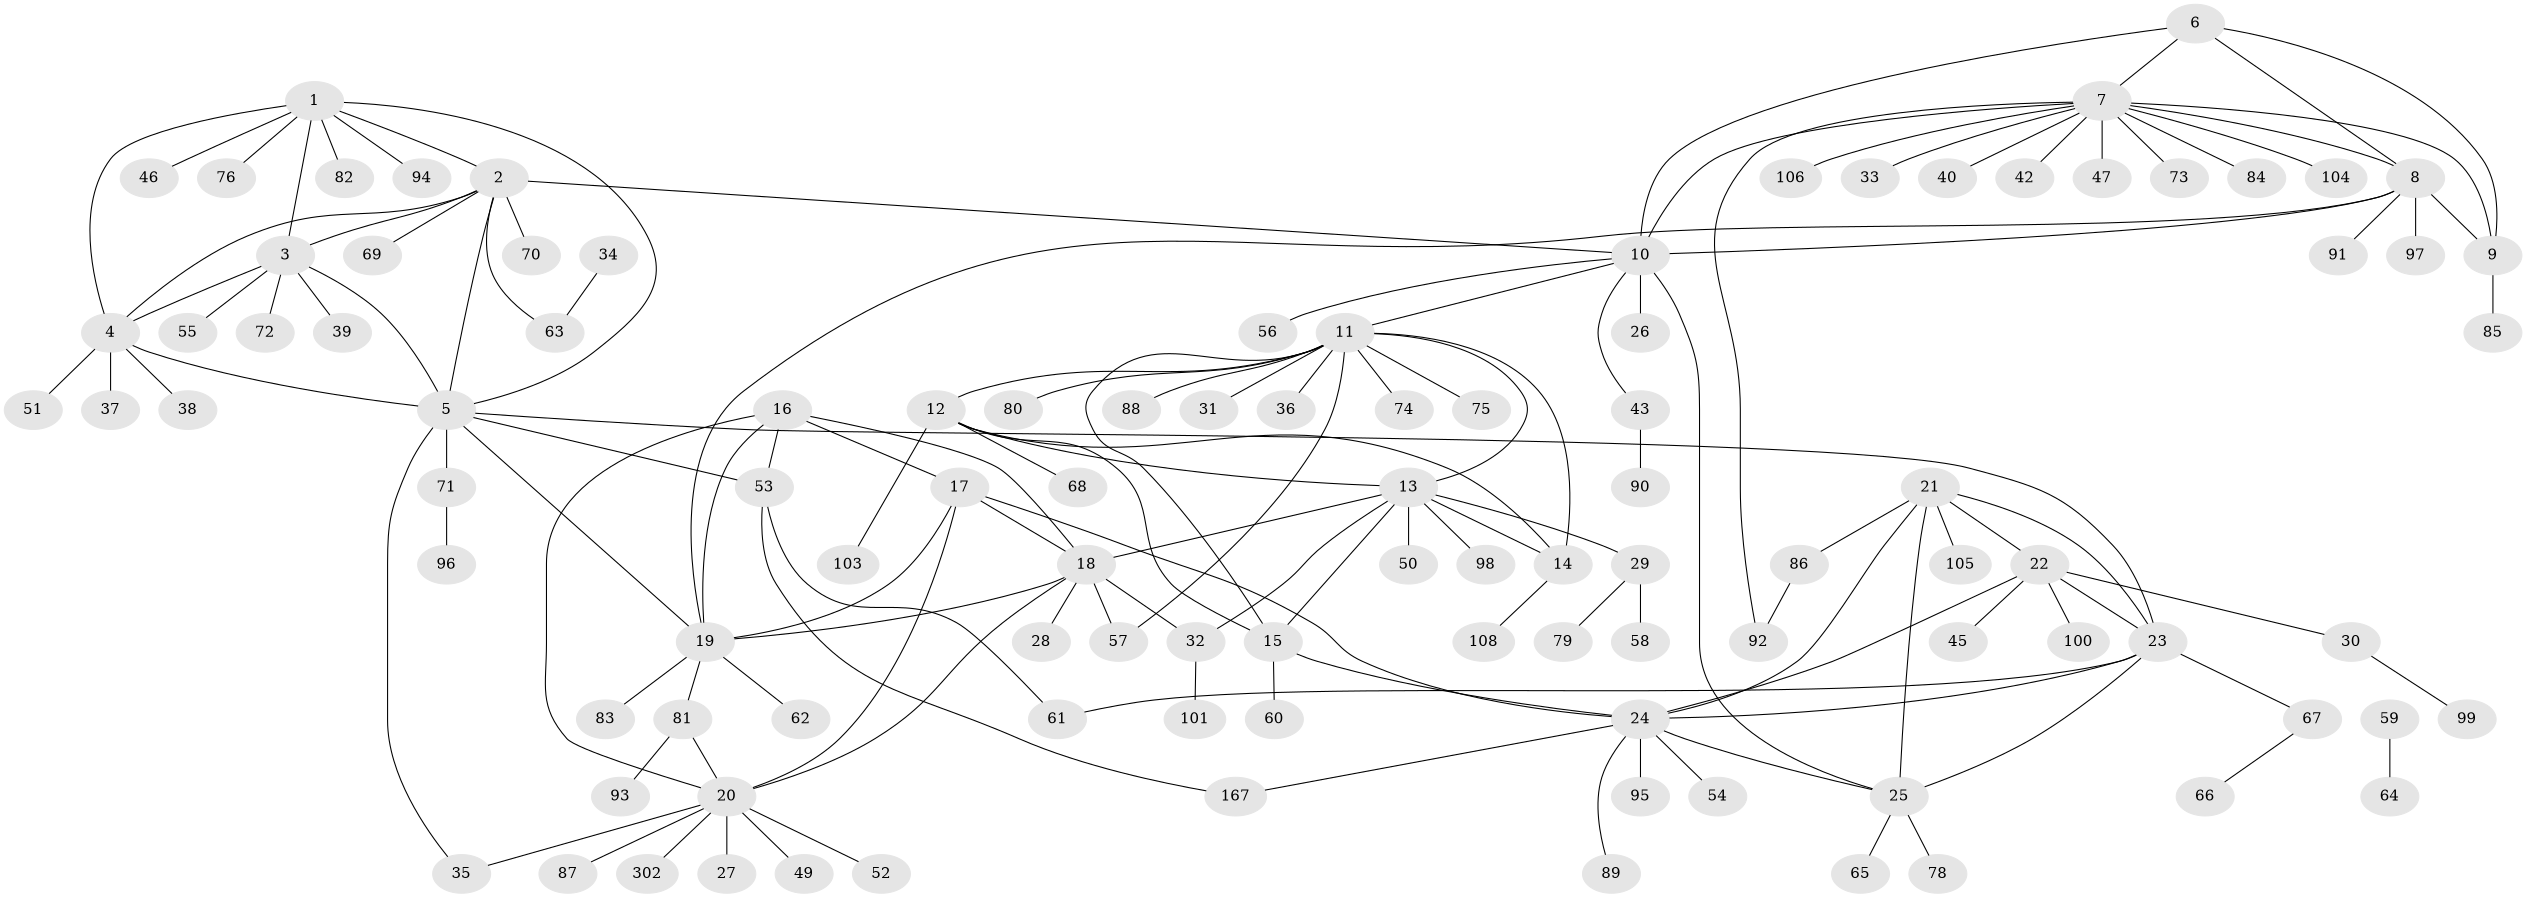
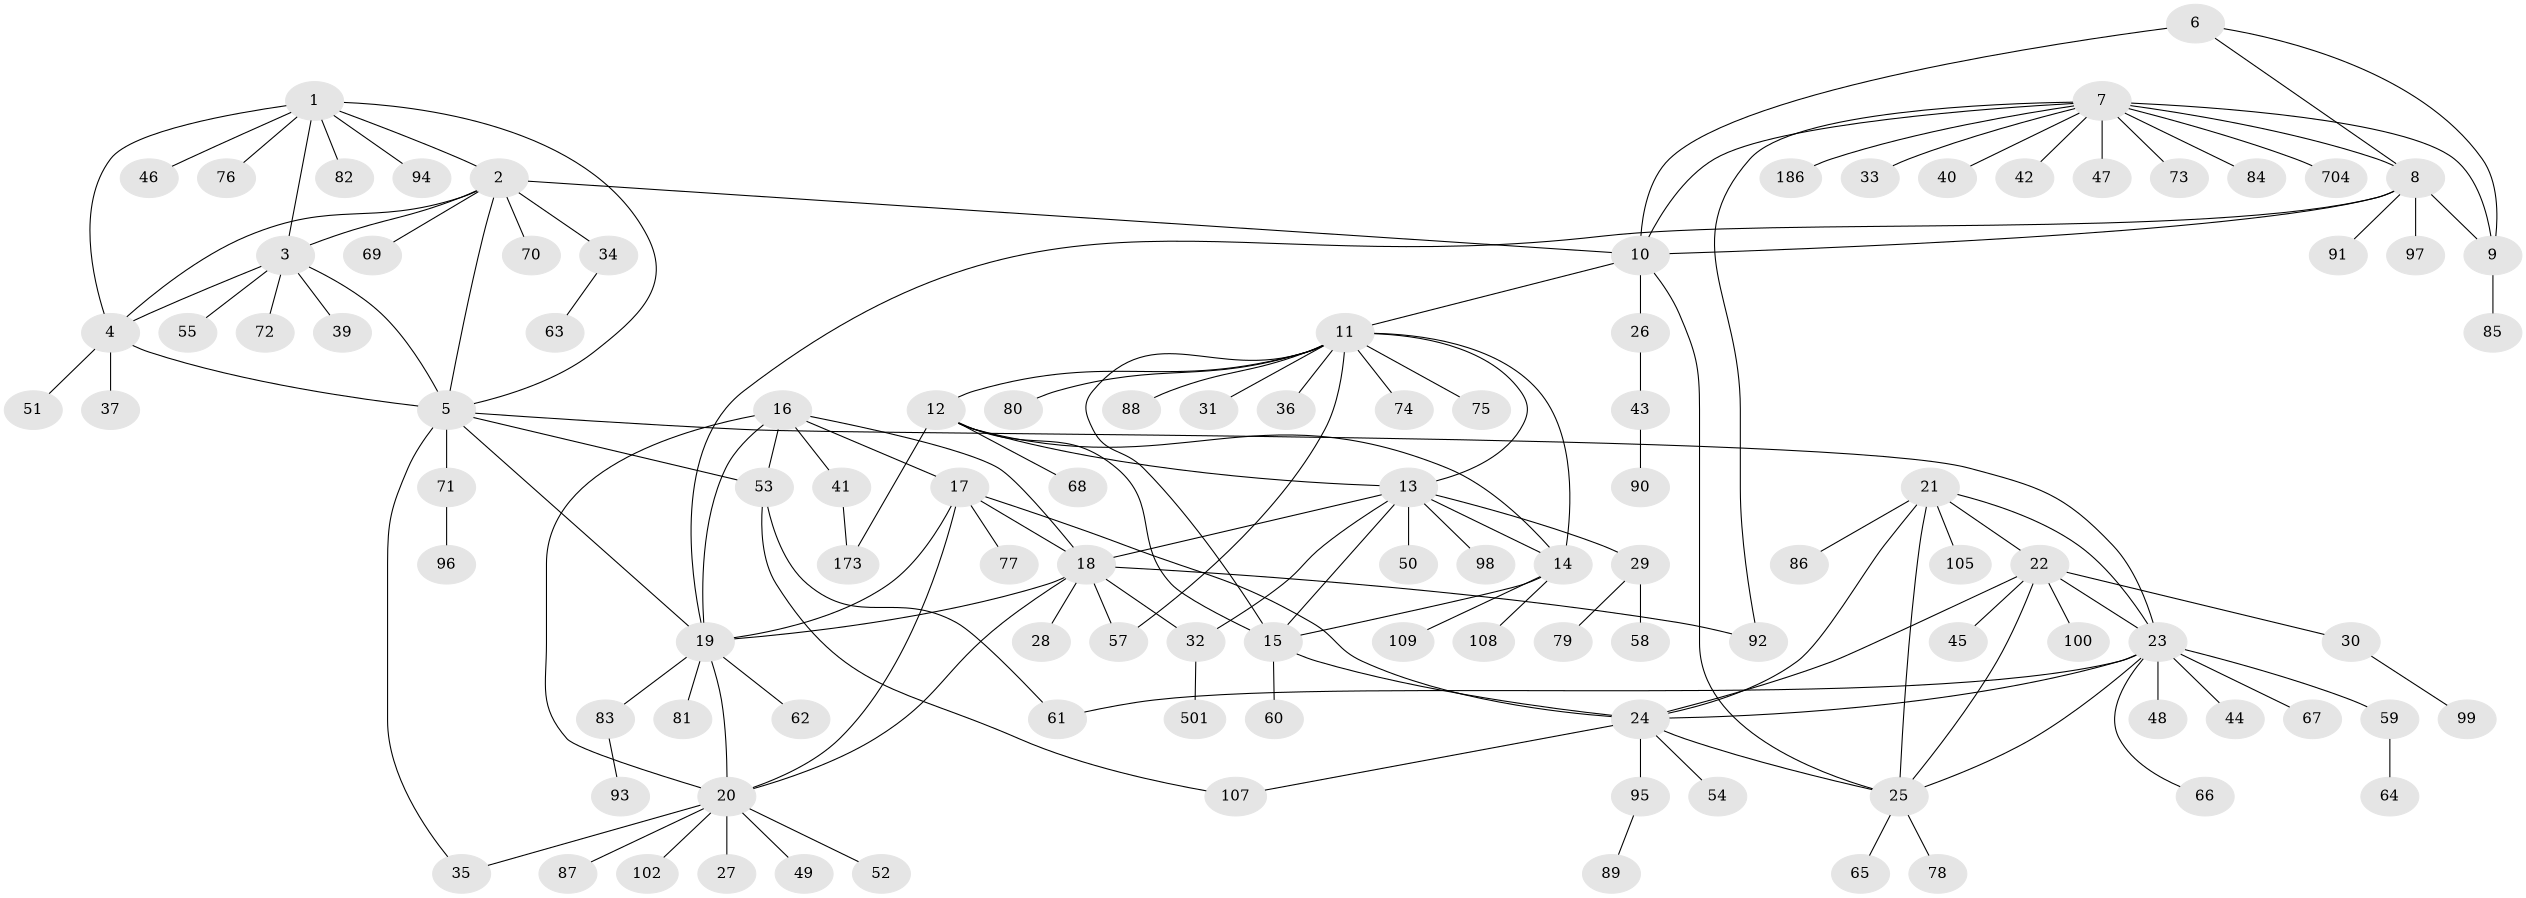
(2149, 62) -> none
(1791, 178) -> (1791, 178)
(2336, 178) -> (2336, 178)
(490, 267) -> (554, 217)
(1268, 333) -> none
(1598, 333) -> (1640, 372)
(188, 410) -> none
none -> (842, 487)
(848, 565) -> (848, 565)
none -> (1009, 565)
(1779, 603) -> (1425, 591)
none -> (1422, 609)
none -> (1403, 642)
none -> (1991, 672)
none -> (2277, 675)
(1195, 719) -> (1195, 719)
none -> (2158, 719)
none -> (2235, 719)
(652, 758) -> (612, 752)
(705, 758) -> (724, 719)
(2259, 758) -> (2118, 734)
(1599, 792) -> (1626, 835)
(1236, 797) -> (1236, 797)
(647, 874) -> (647, 874)
